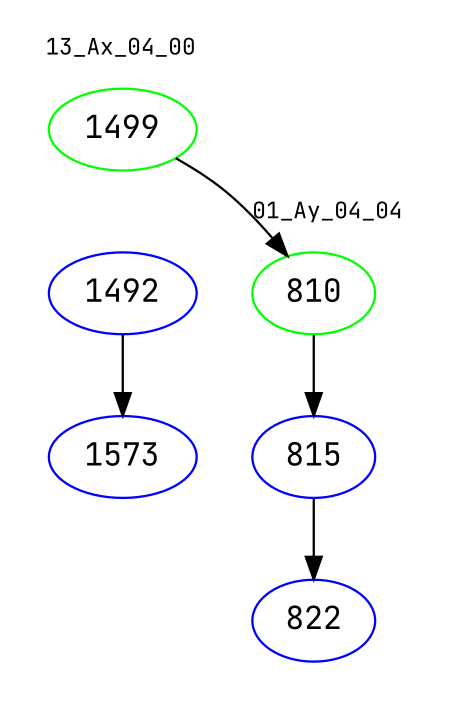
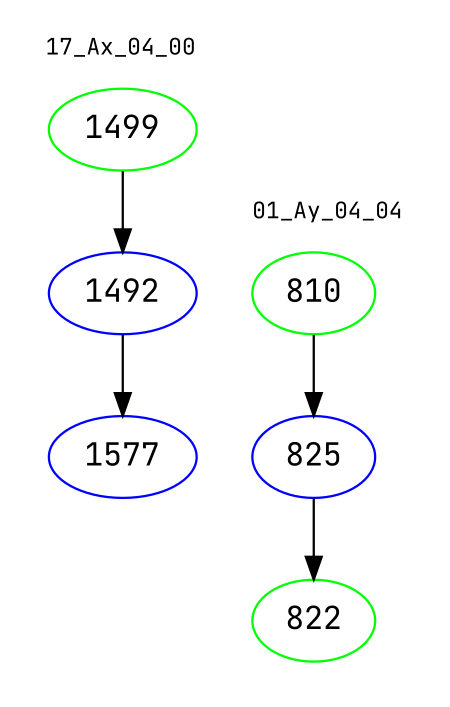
(122, 49) -> (122, 49)
(249, 213) -> (123, 200)
(123, 457) -> (123, 457)
(314, 457) -> (314, 457)
(314, 621) -> (314, 621)
